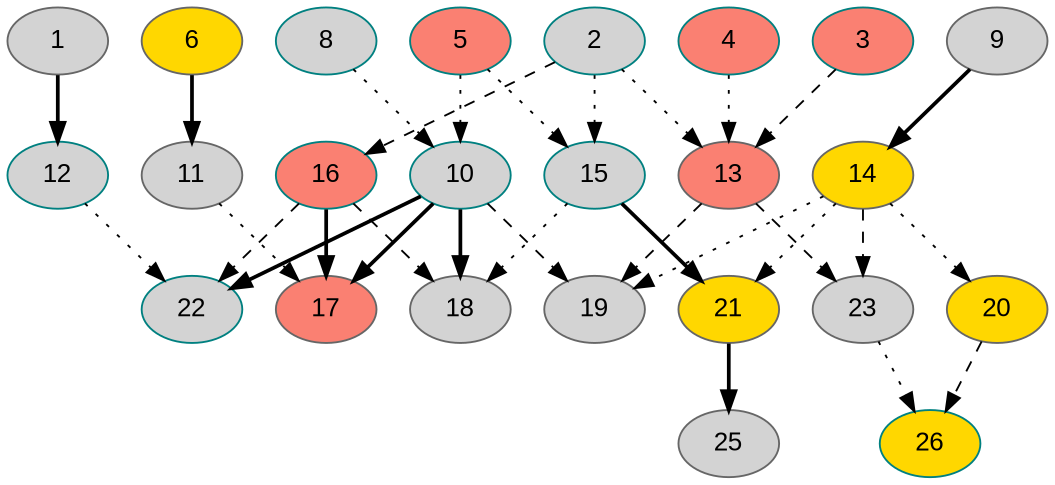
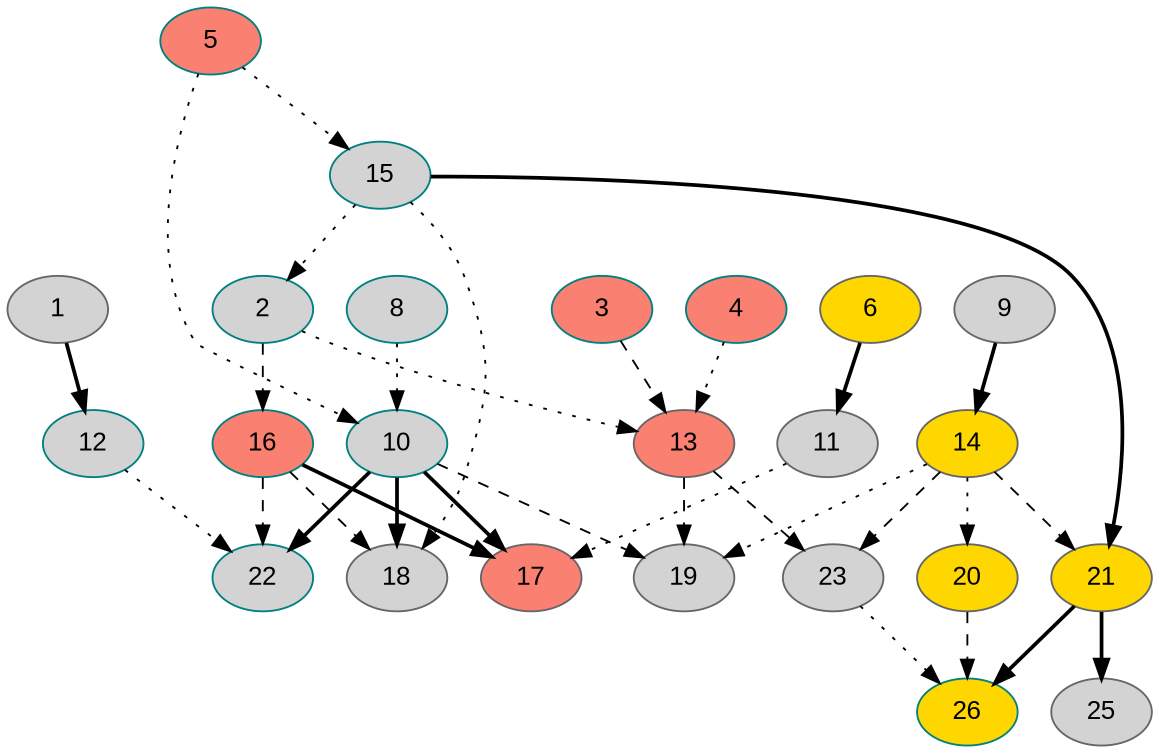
(595, 99) -> (328, 235)
(804, 234) -> (1028, 504)
none -> (1041, 638)
